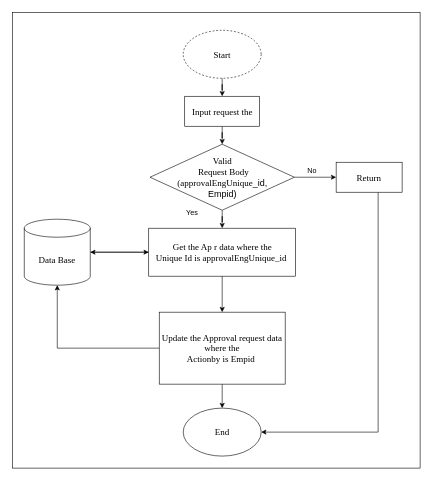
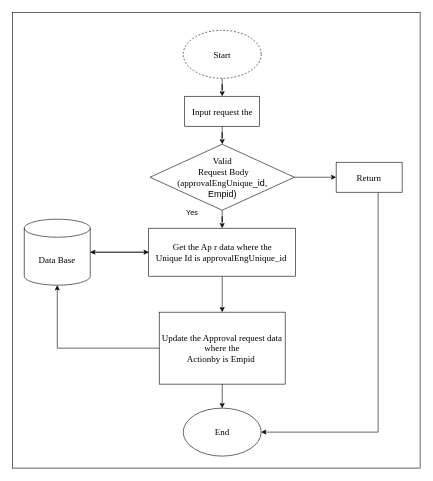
(313, 171) -> none
